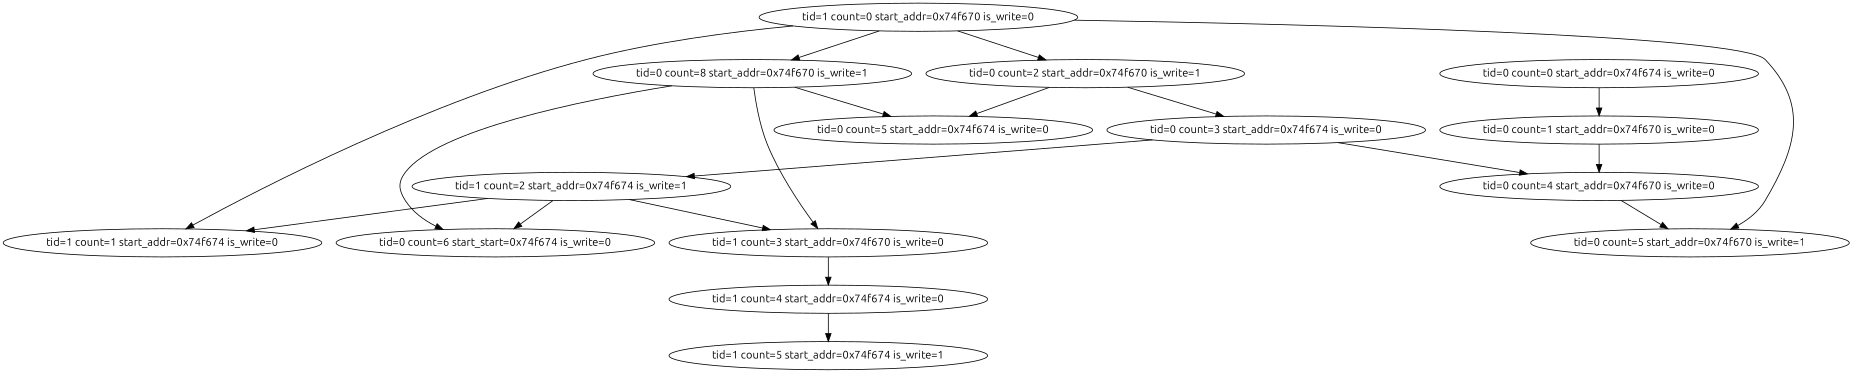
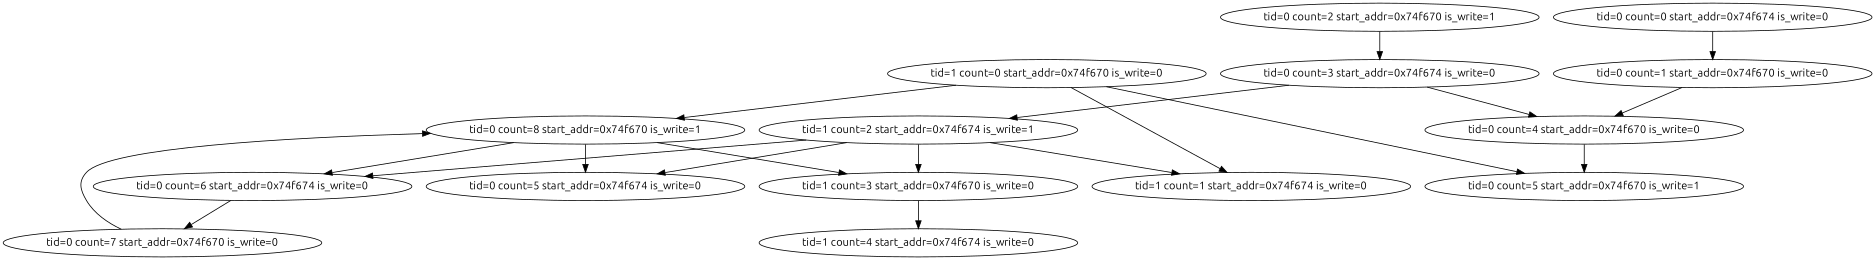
(998, 44) -> none
(1013, 100) -> (769, 155)
none -> (162, 243)
(495, 243) -> (253, 186)
(828, 356) -> none
